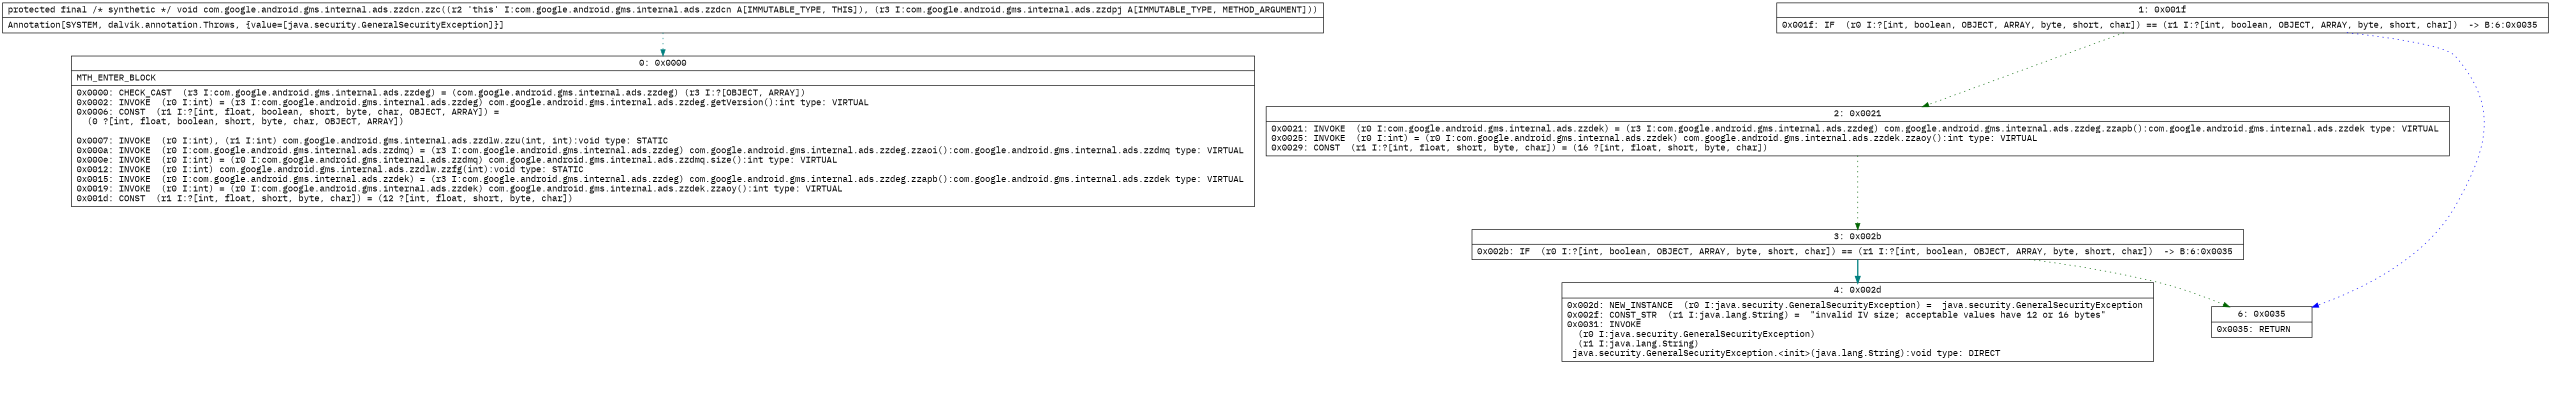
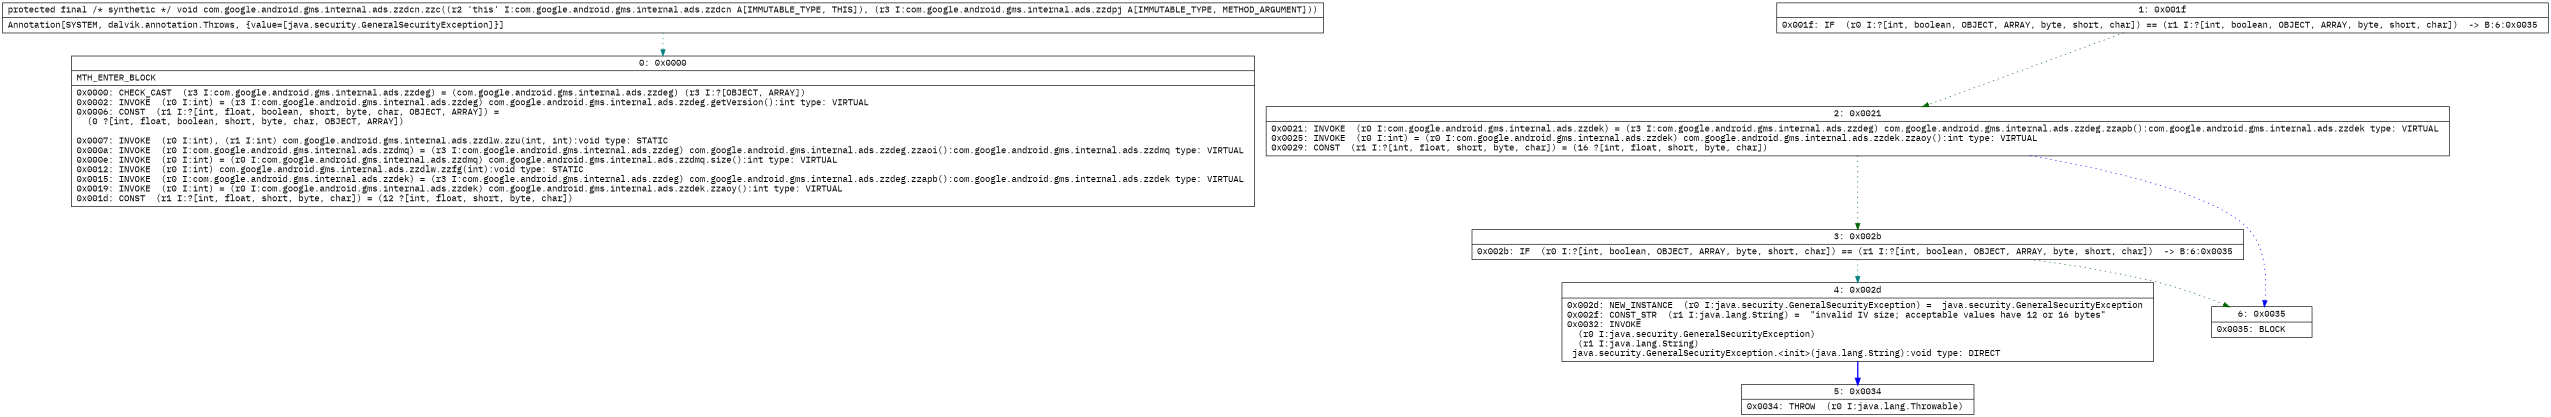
(2477, 160) -> (2180, 192)
(1858, 268) -> (1858, 268)
(1610, 325) -> (1610, 325)
(2262, 329) -> (2259, 329)
none -> (1858, 400)
